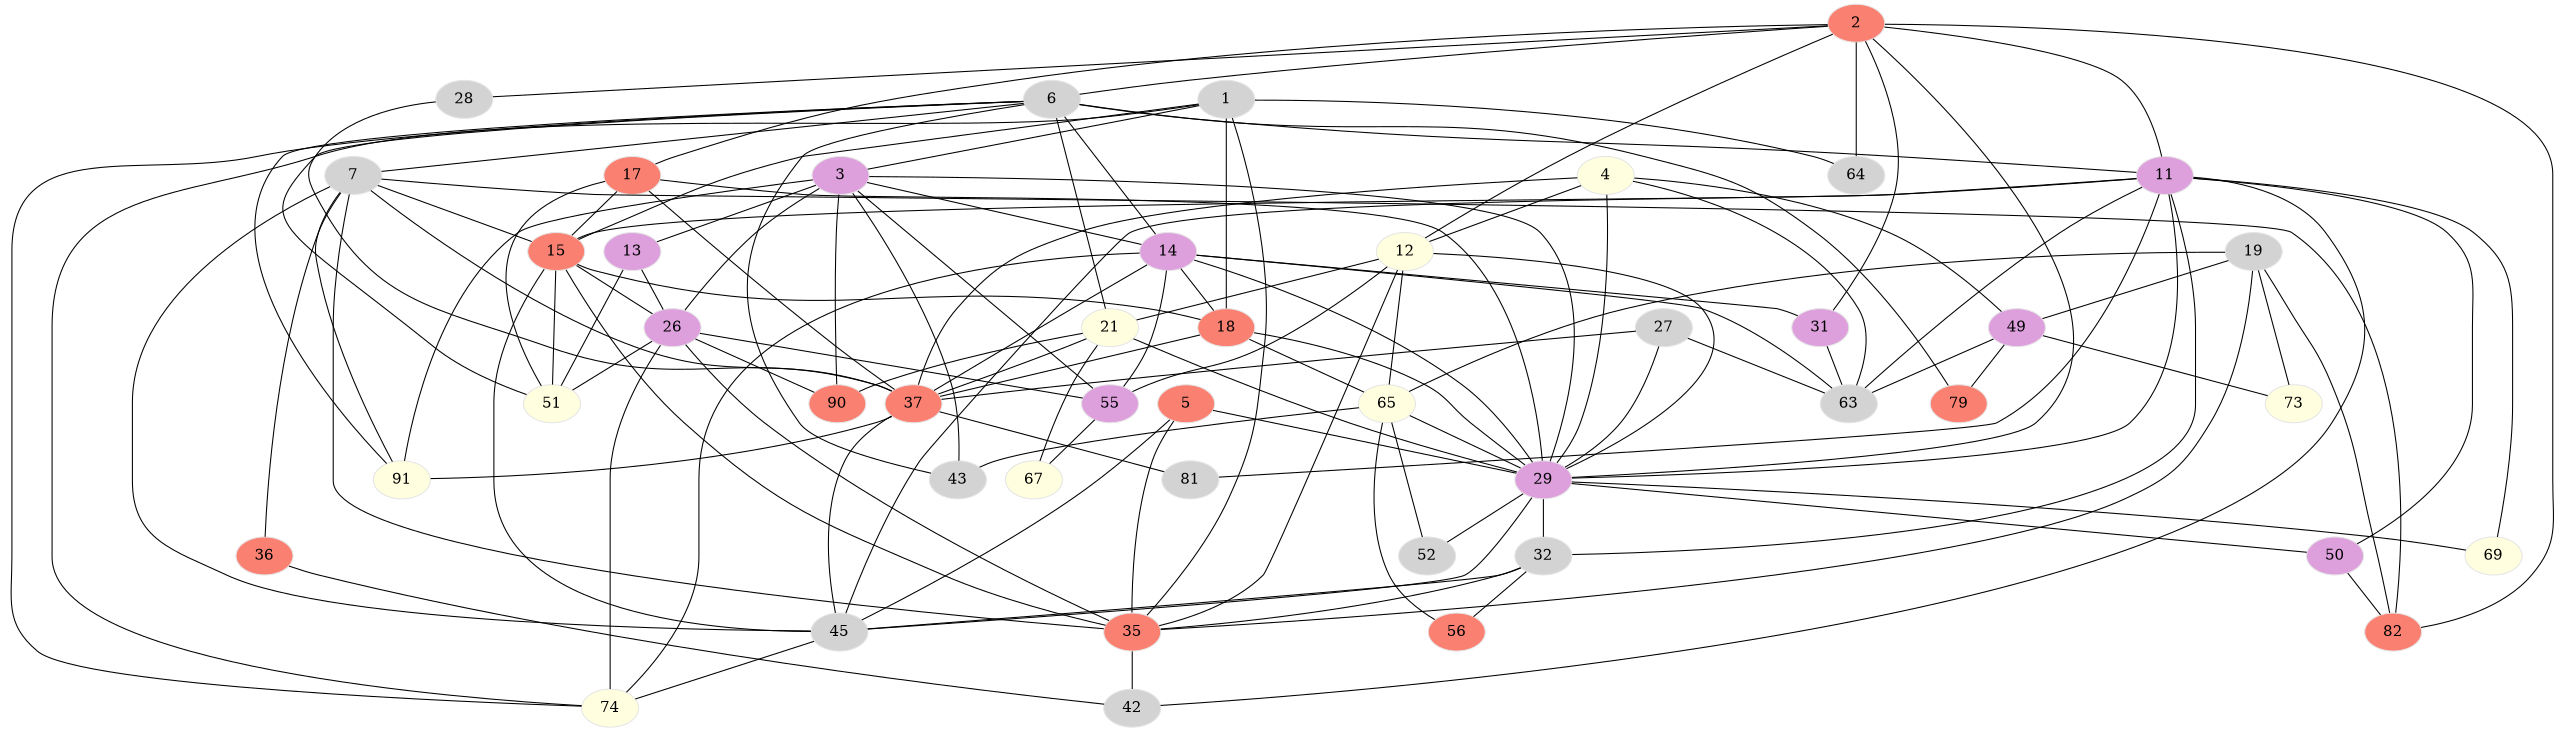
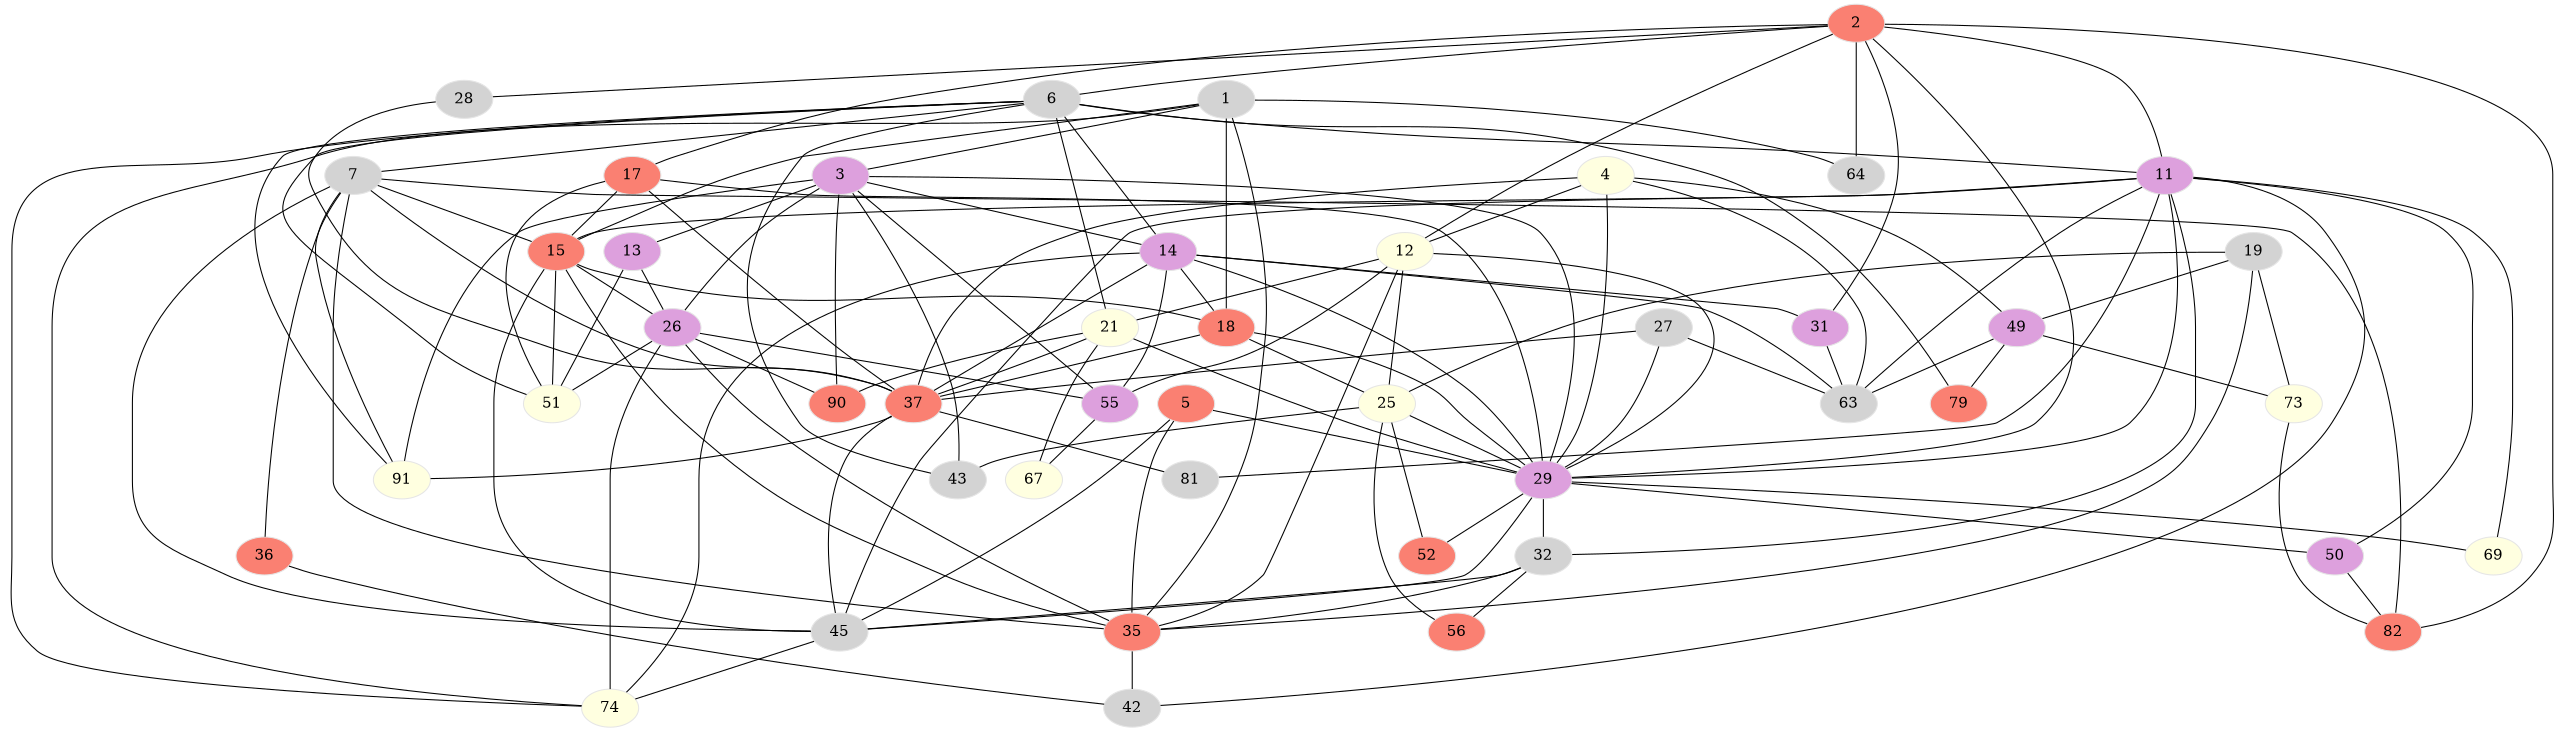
(1387, 404) -> (1387, 404)
(2349, 433) -> (2285, 543)
(1427, 556) -> (1427, 556)
